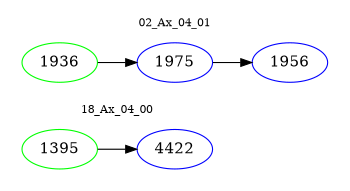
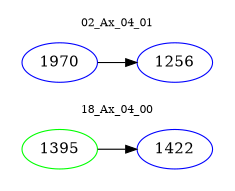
(60, 63) -> none
(175, 63) -> (60, 63)
(290, 63) -> (175, 63)
(175, 149) -> (175, 149)
